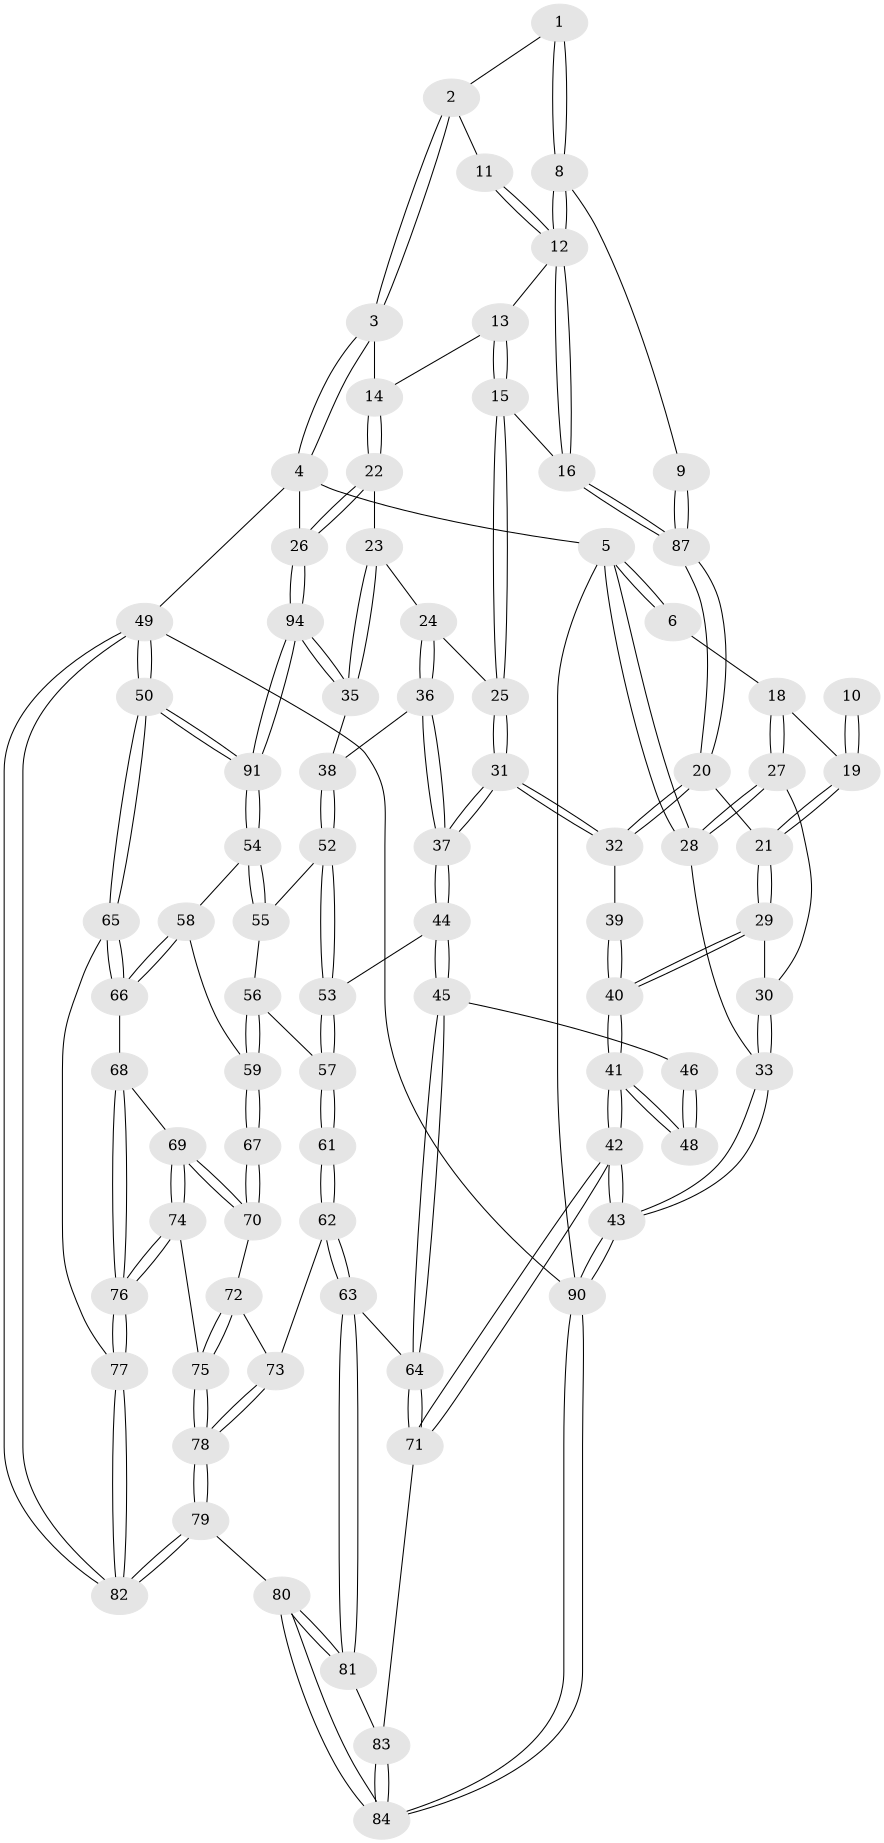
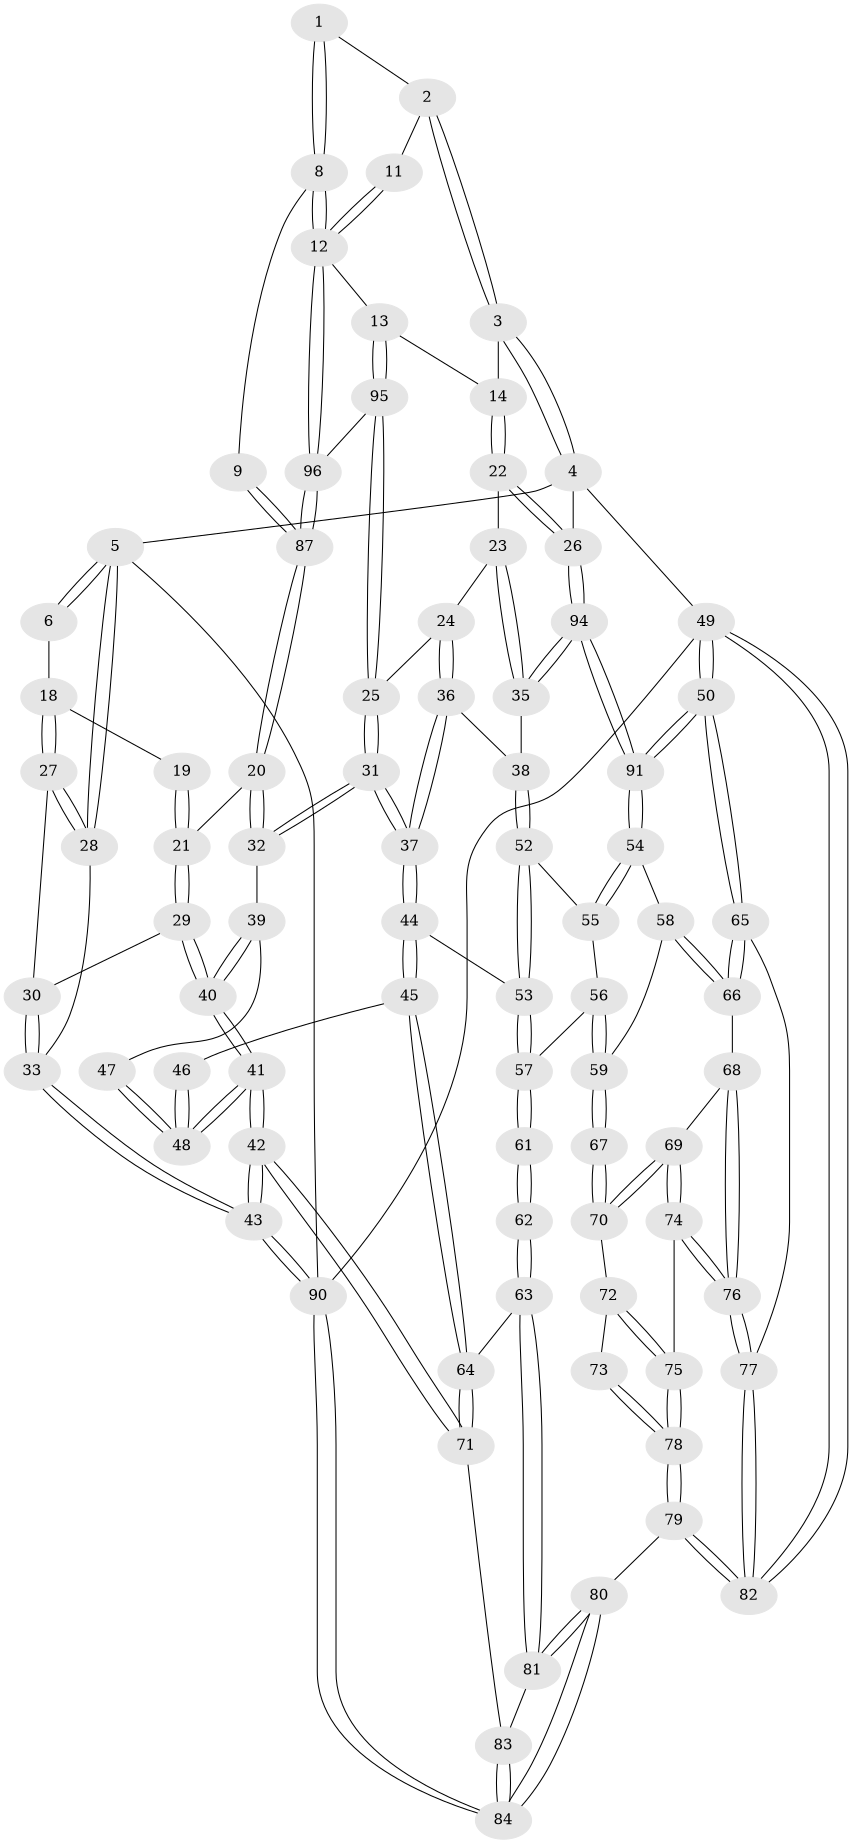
(500, 397) -> (380, 397)
(567, 472) -> (313, 472)
(852, 697) -> none
none -> (107, 1071)
(302, 1296) -> none
